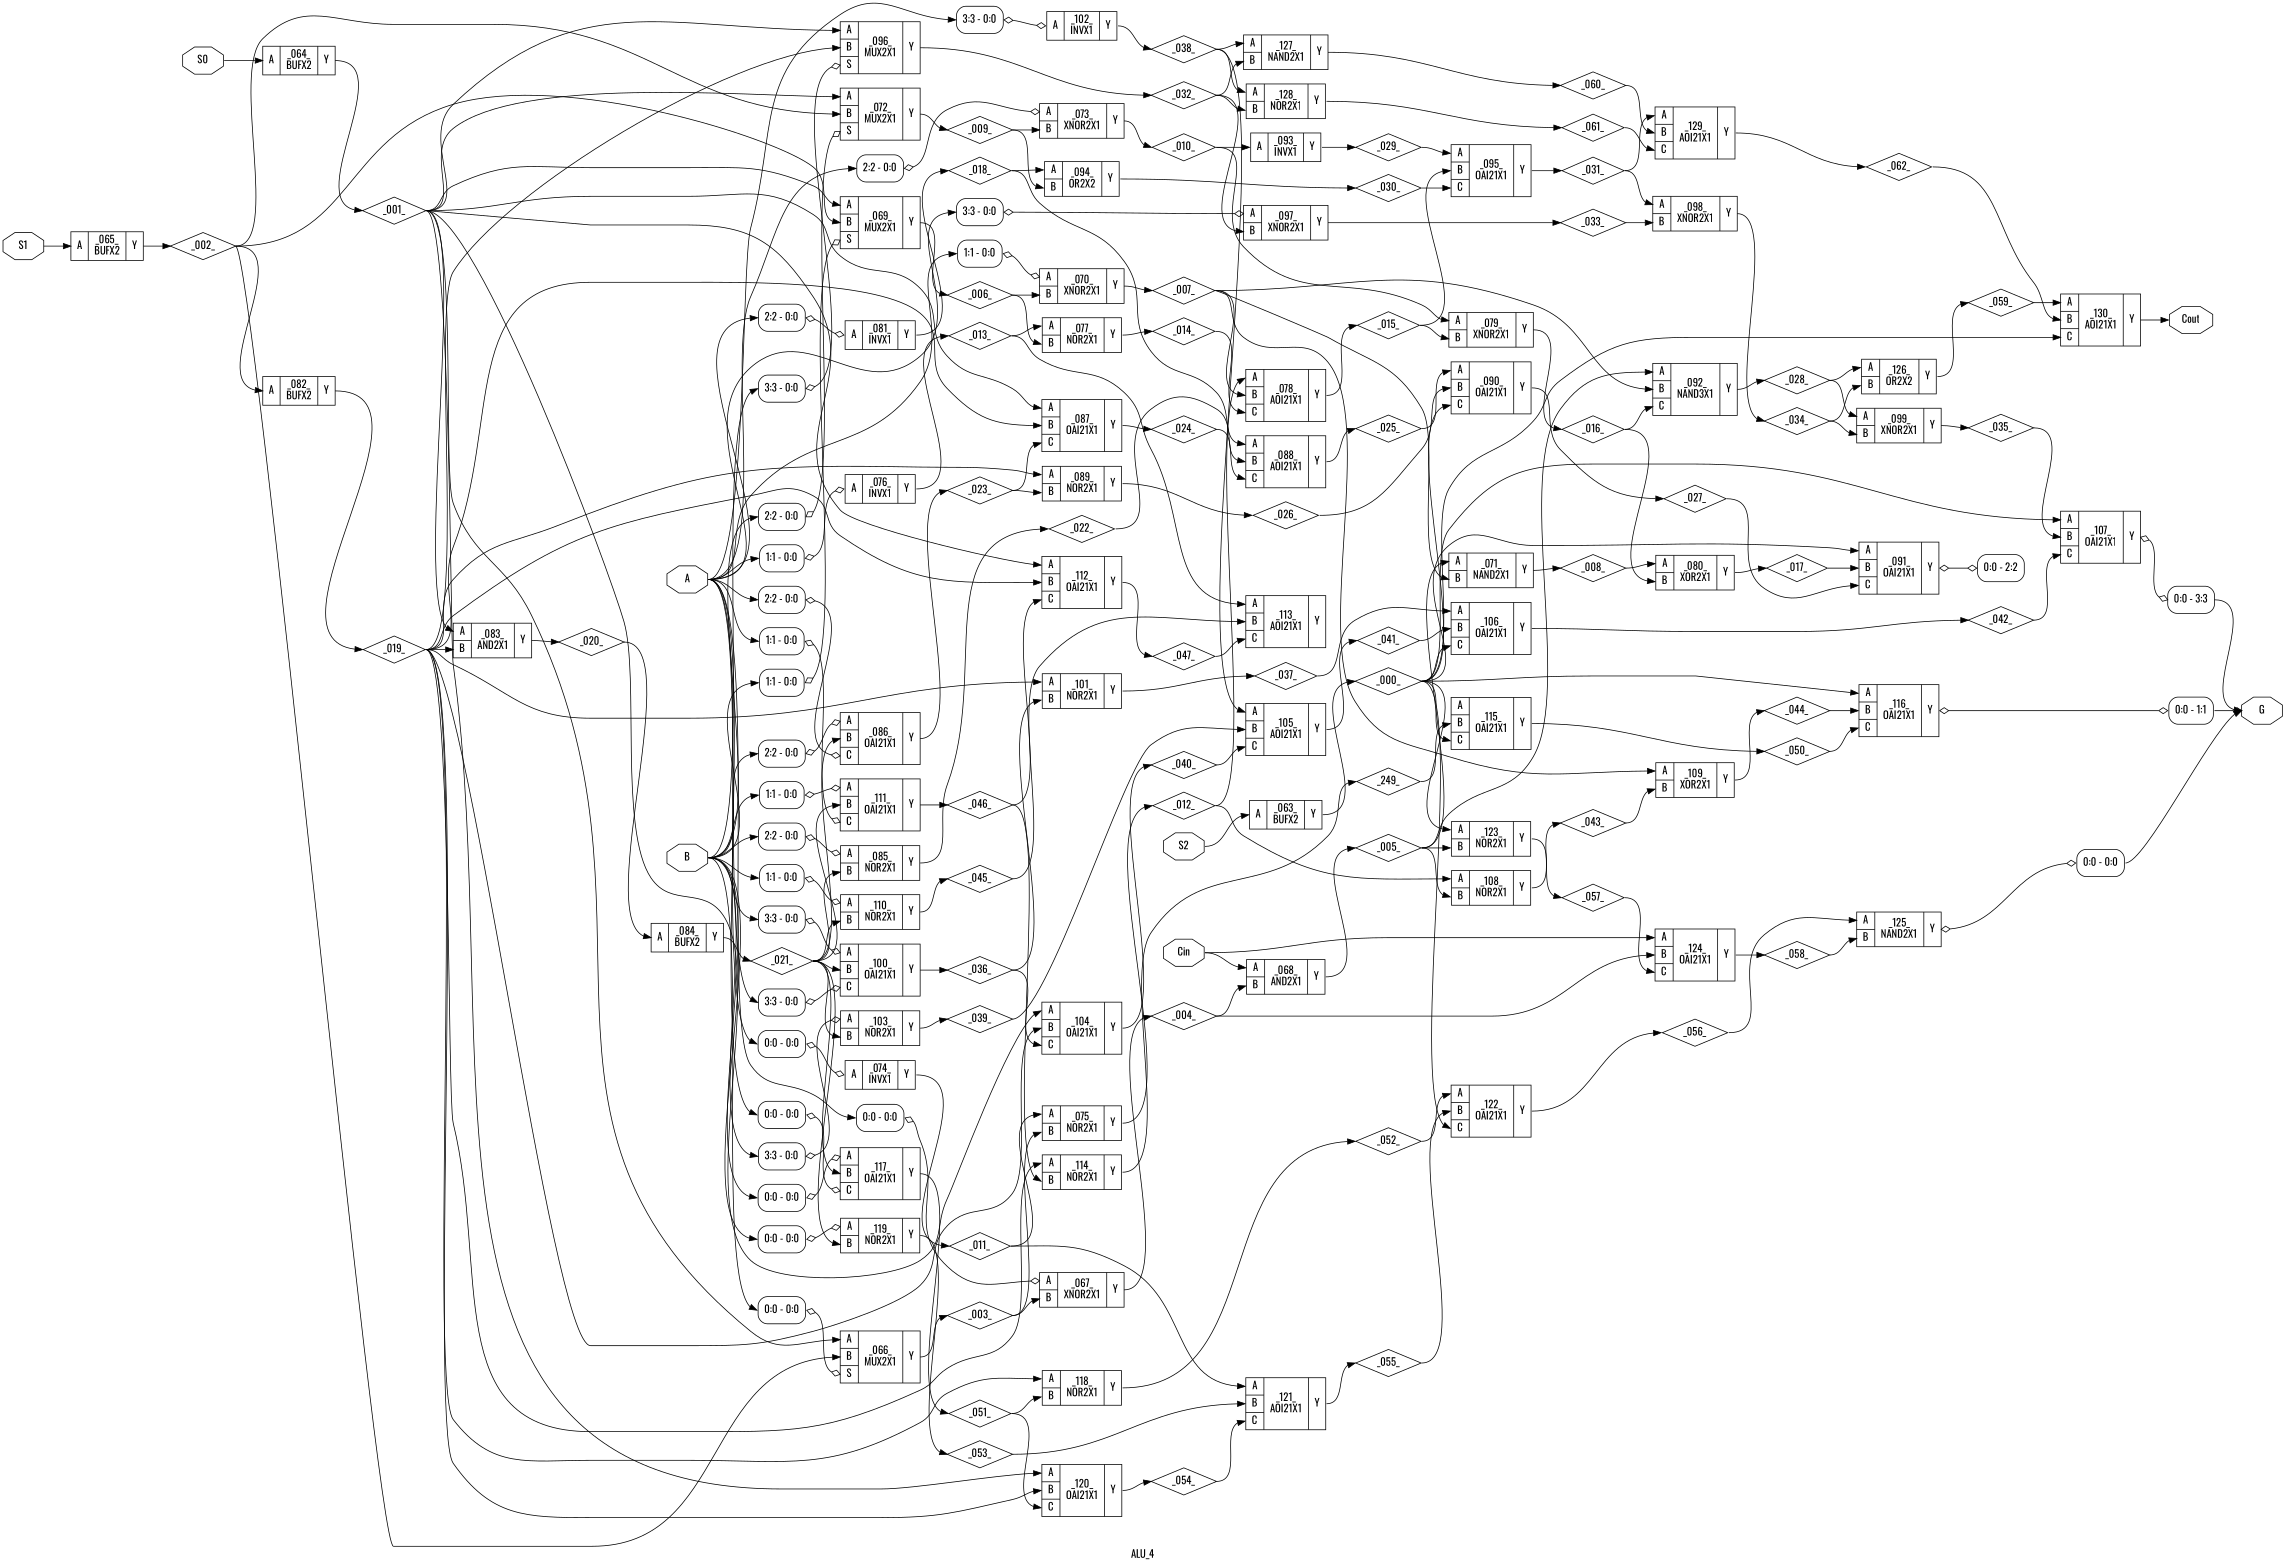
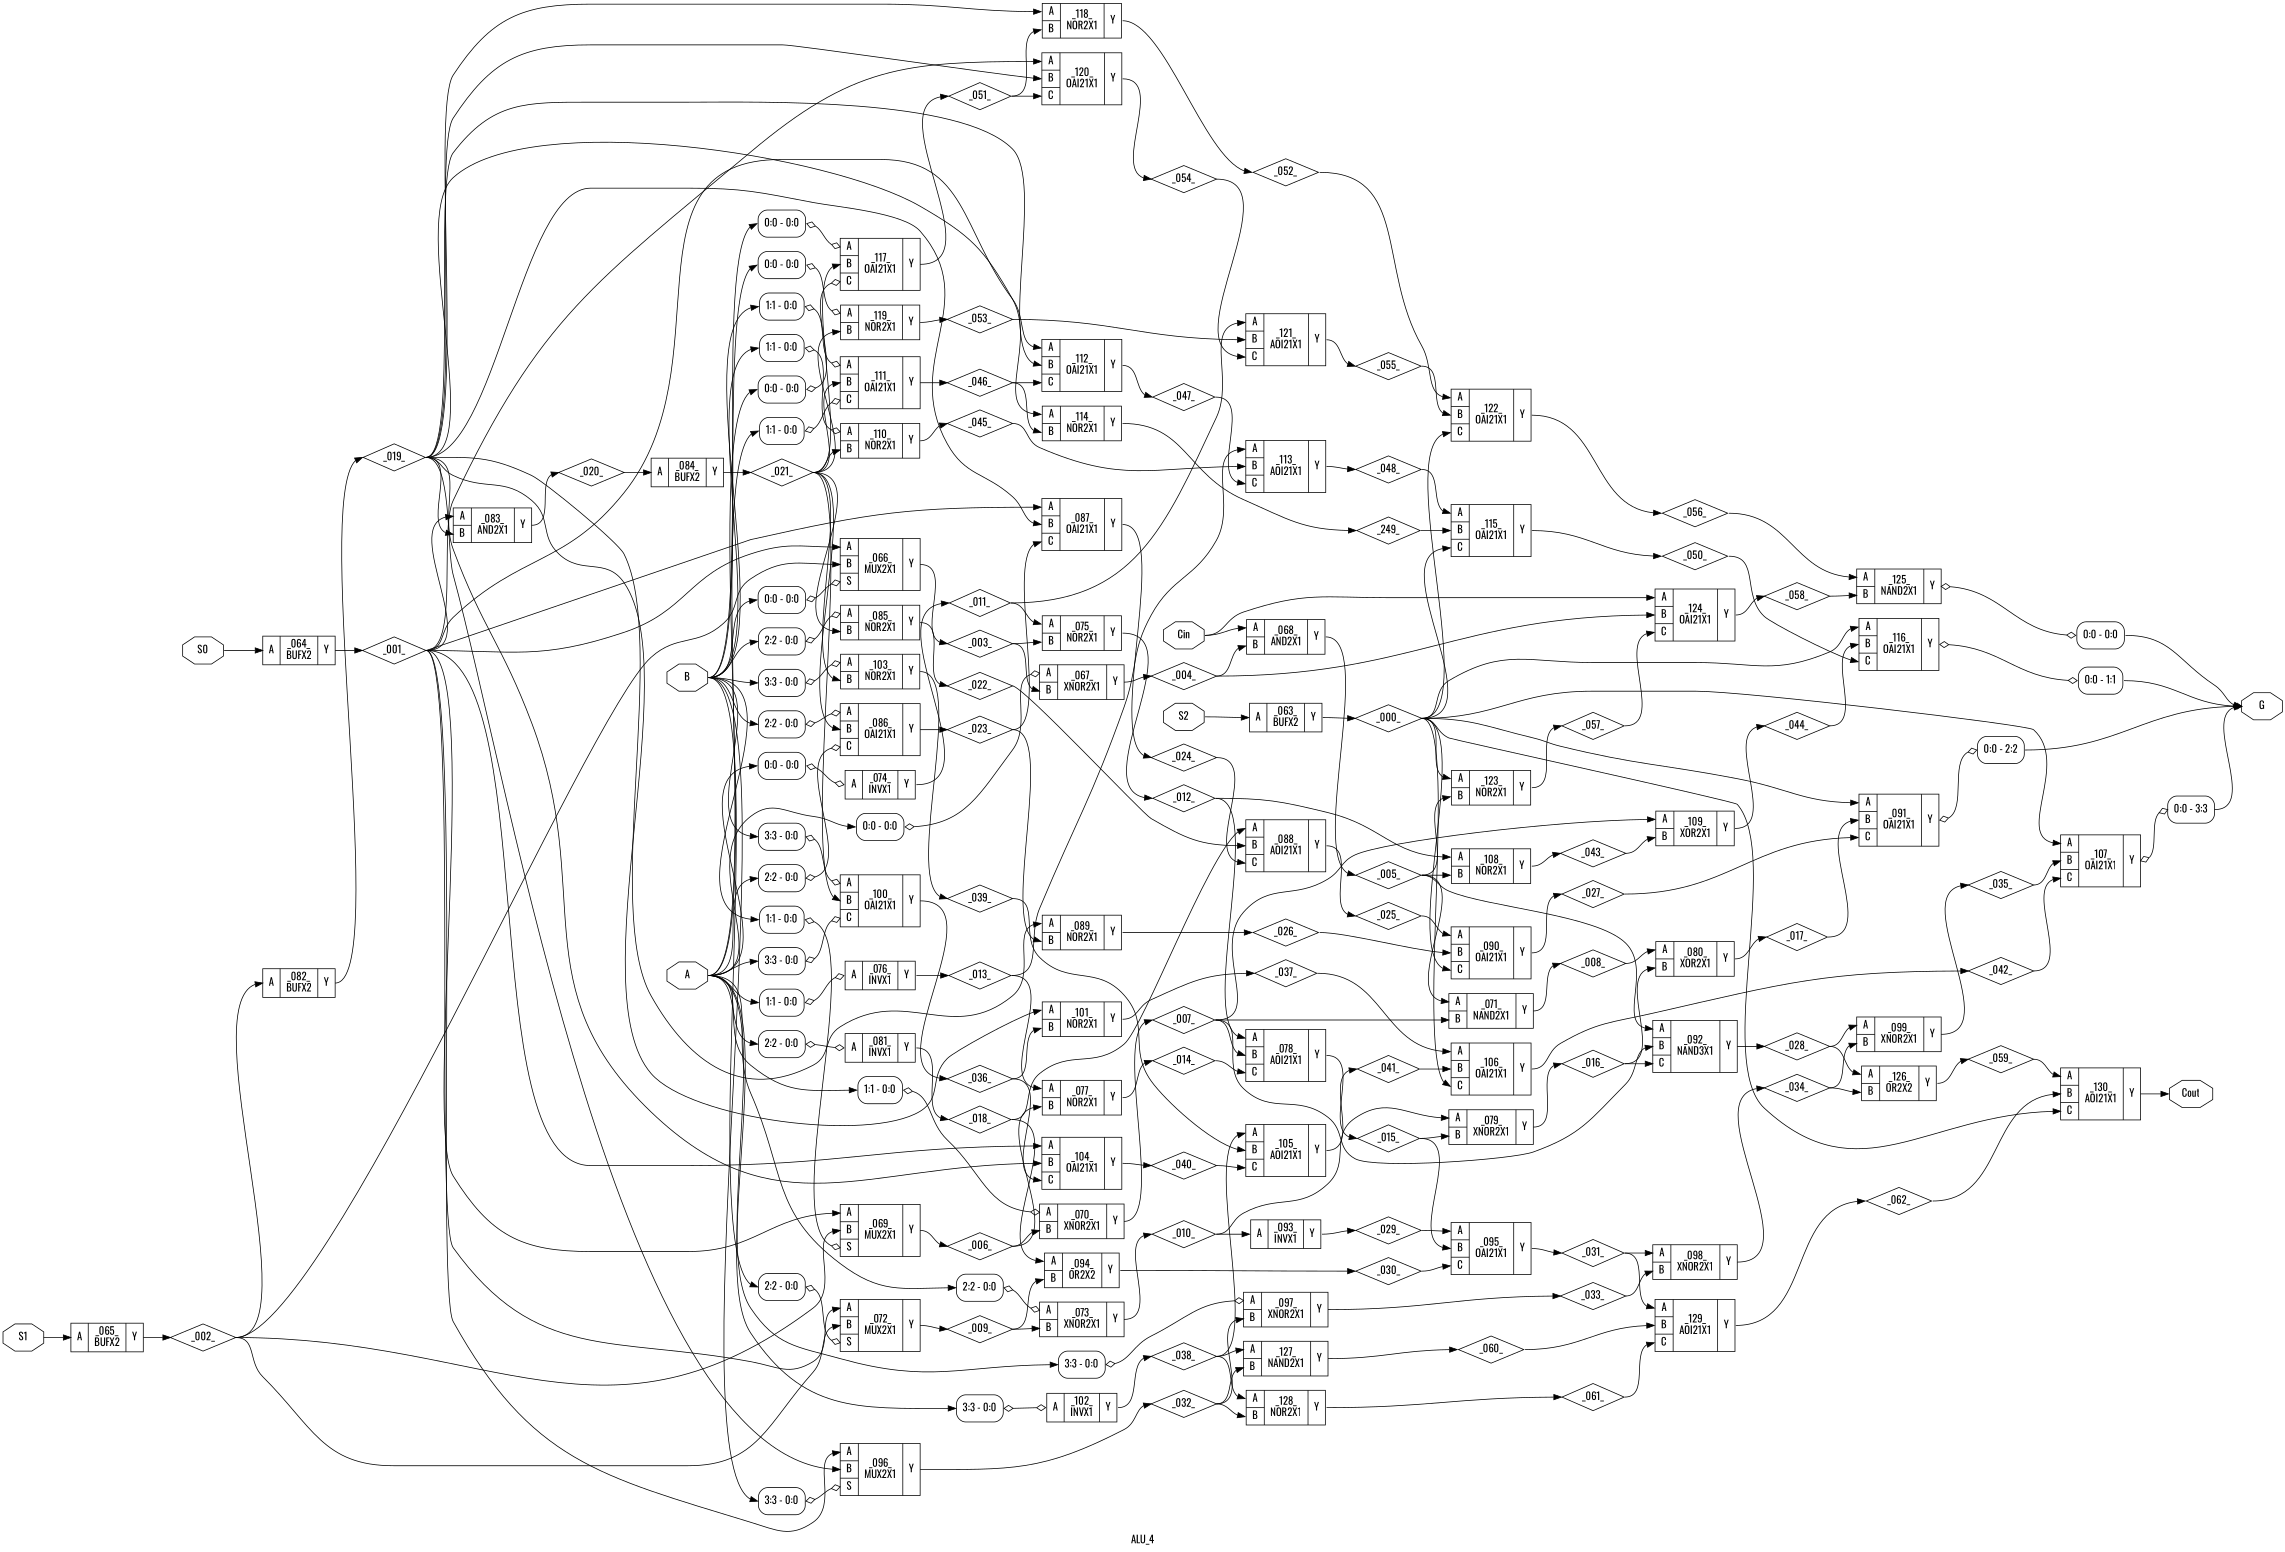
none -> (1388, 469)
none -> (2130, 729)
